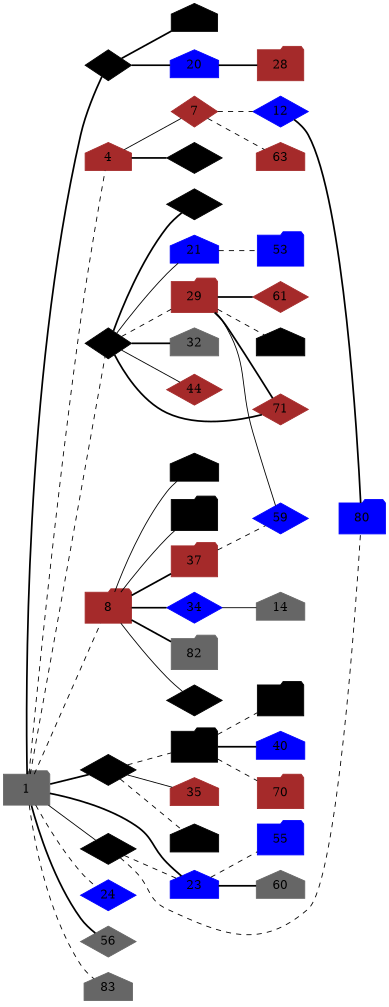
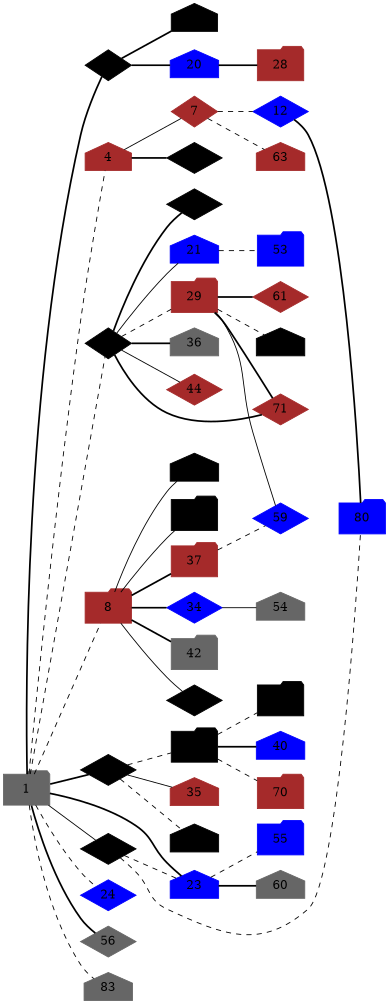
(194, 343) -> (194, 343)
(281, 608) -> (281, 608)
(194, 654) -> (194, 654)
